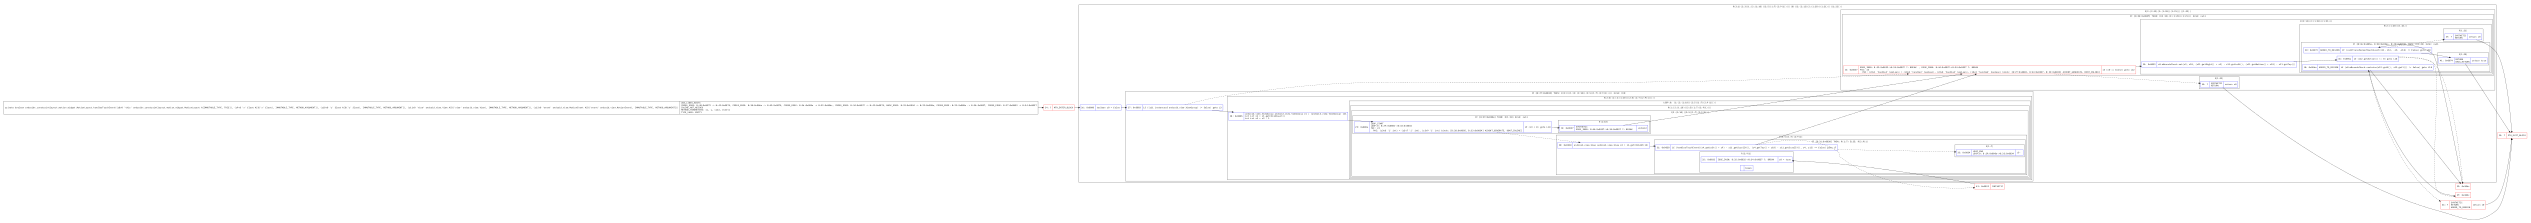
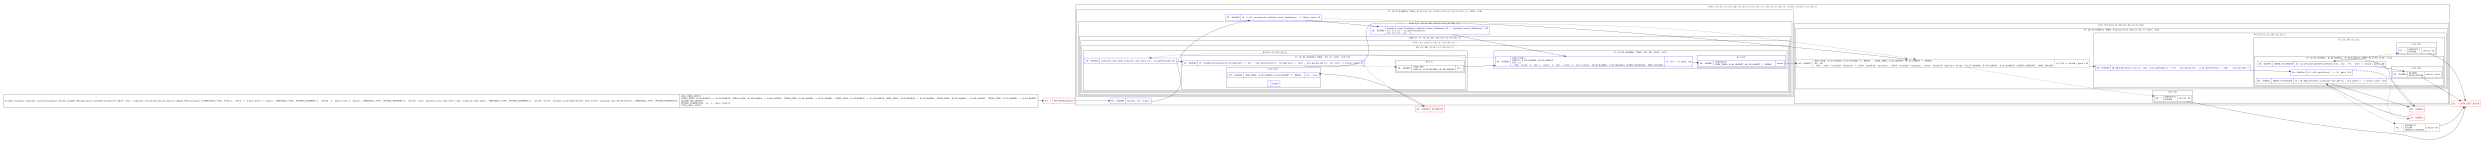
none -> (1478, 66)
(1642, 128) -> (1780, 63)
